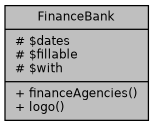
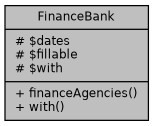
(40, 107) -> (40, 107)
